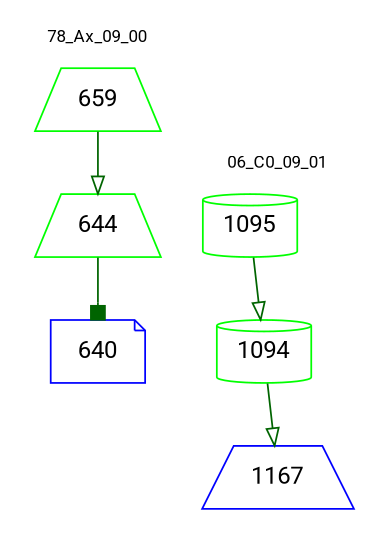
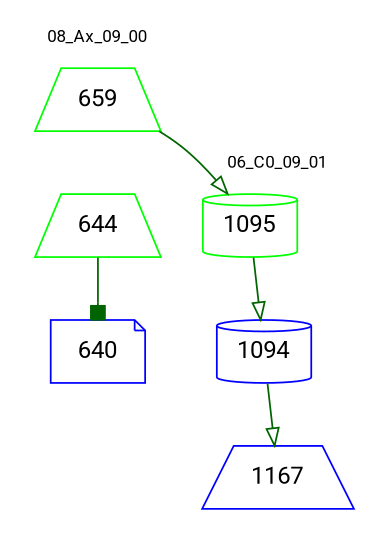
(98, 38) -> (98, 38)
(98, 154) -> (199, 163)
(264, 351) -> (264, 351)
